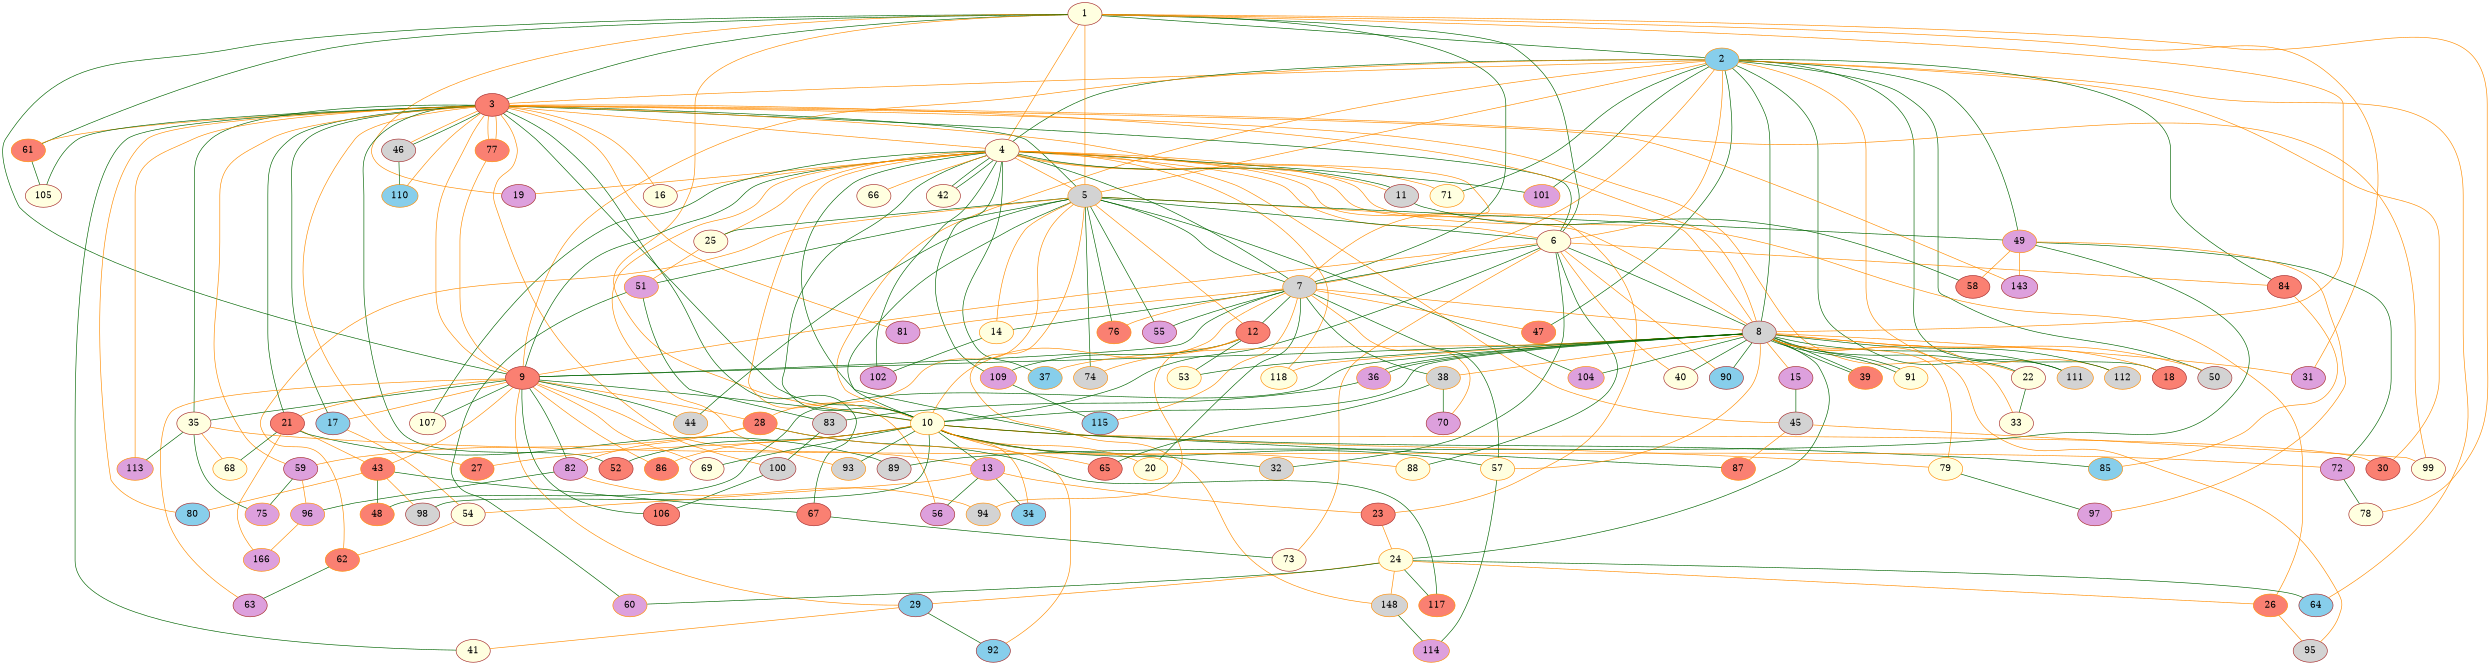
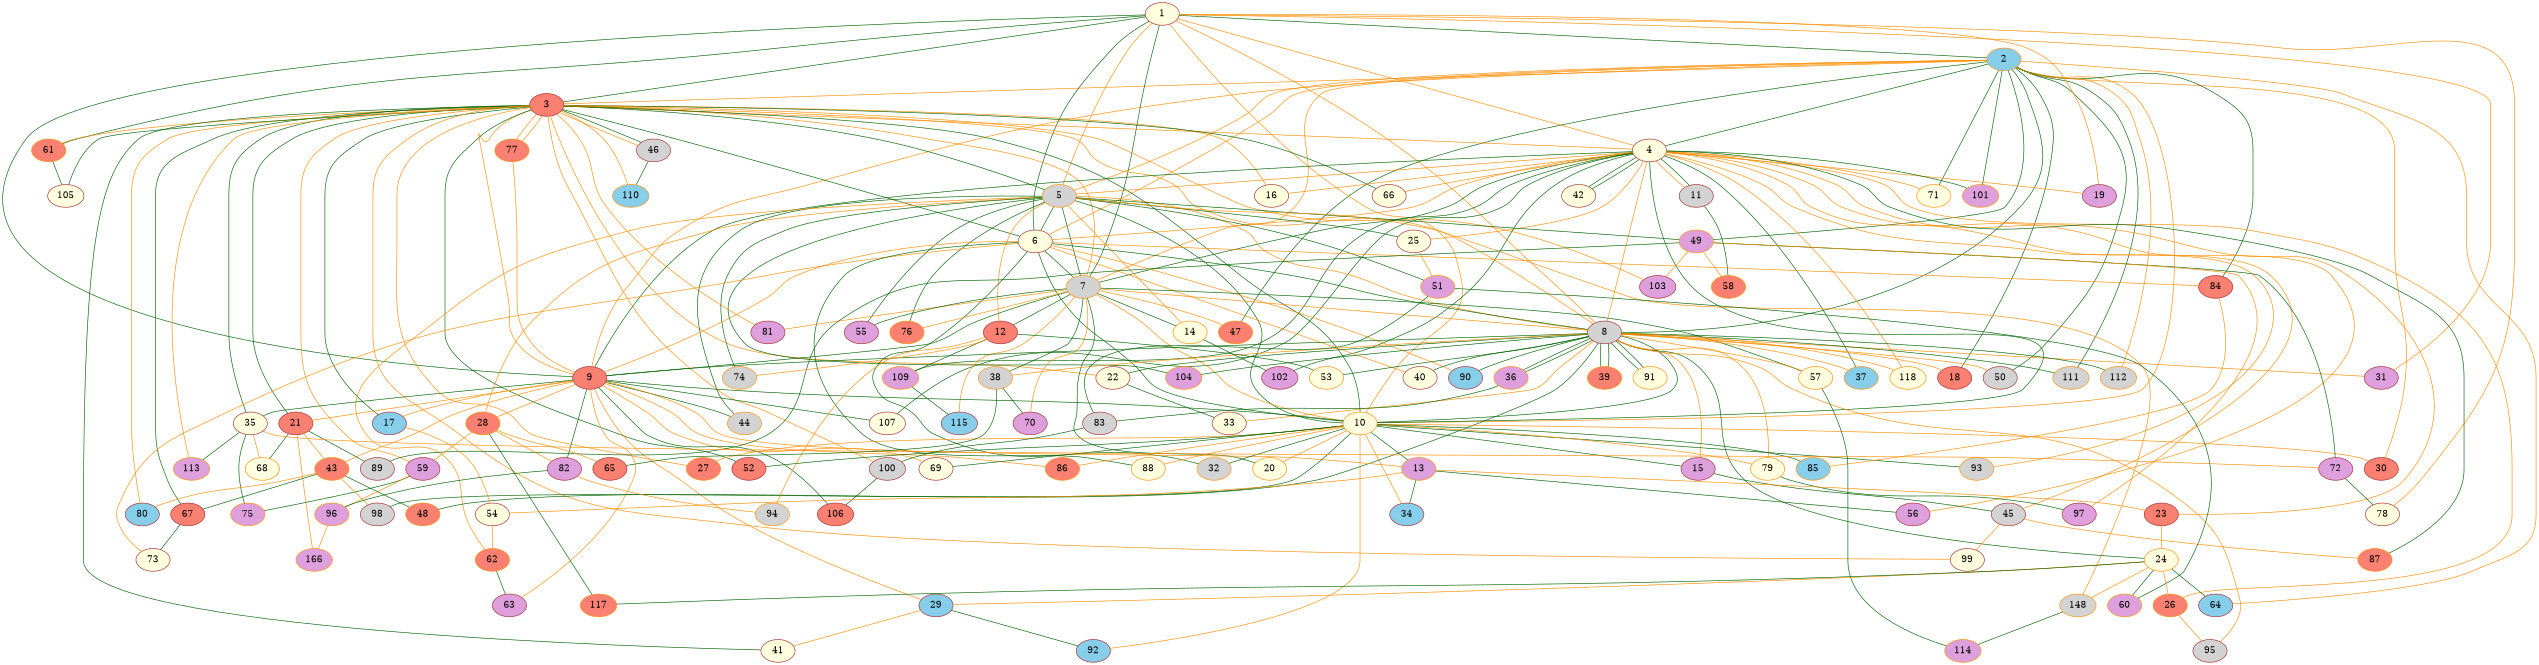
none -> (975, 115)
(1973, 287) -> (1728, 287)
(2020, 287) -> (1658, 287)
(1210, 454) -> (1529, 446)
